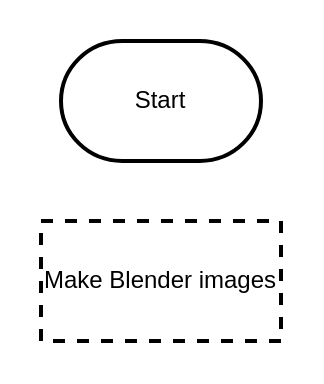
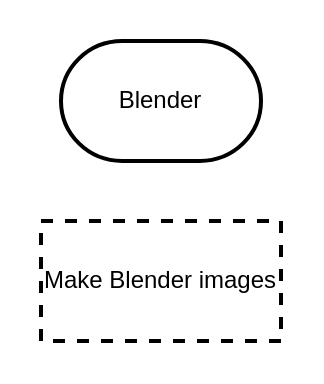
(161, 101) -> (161, 101)
